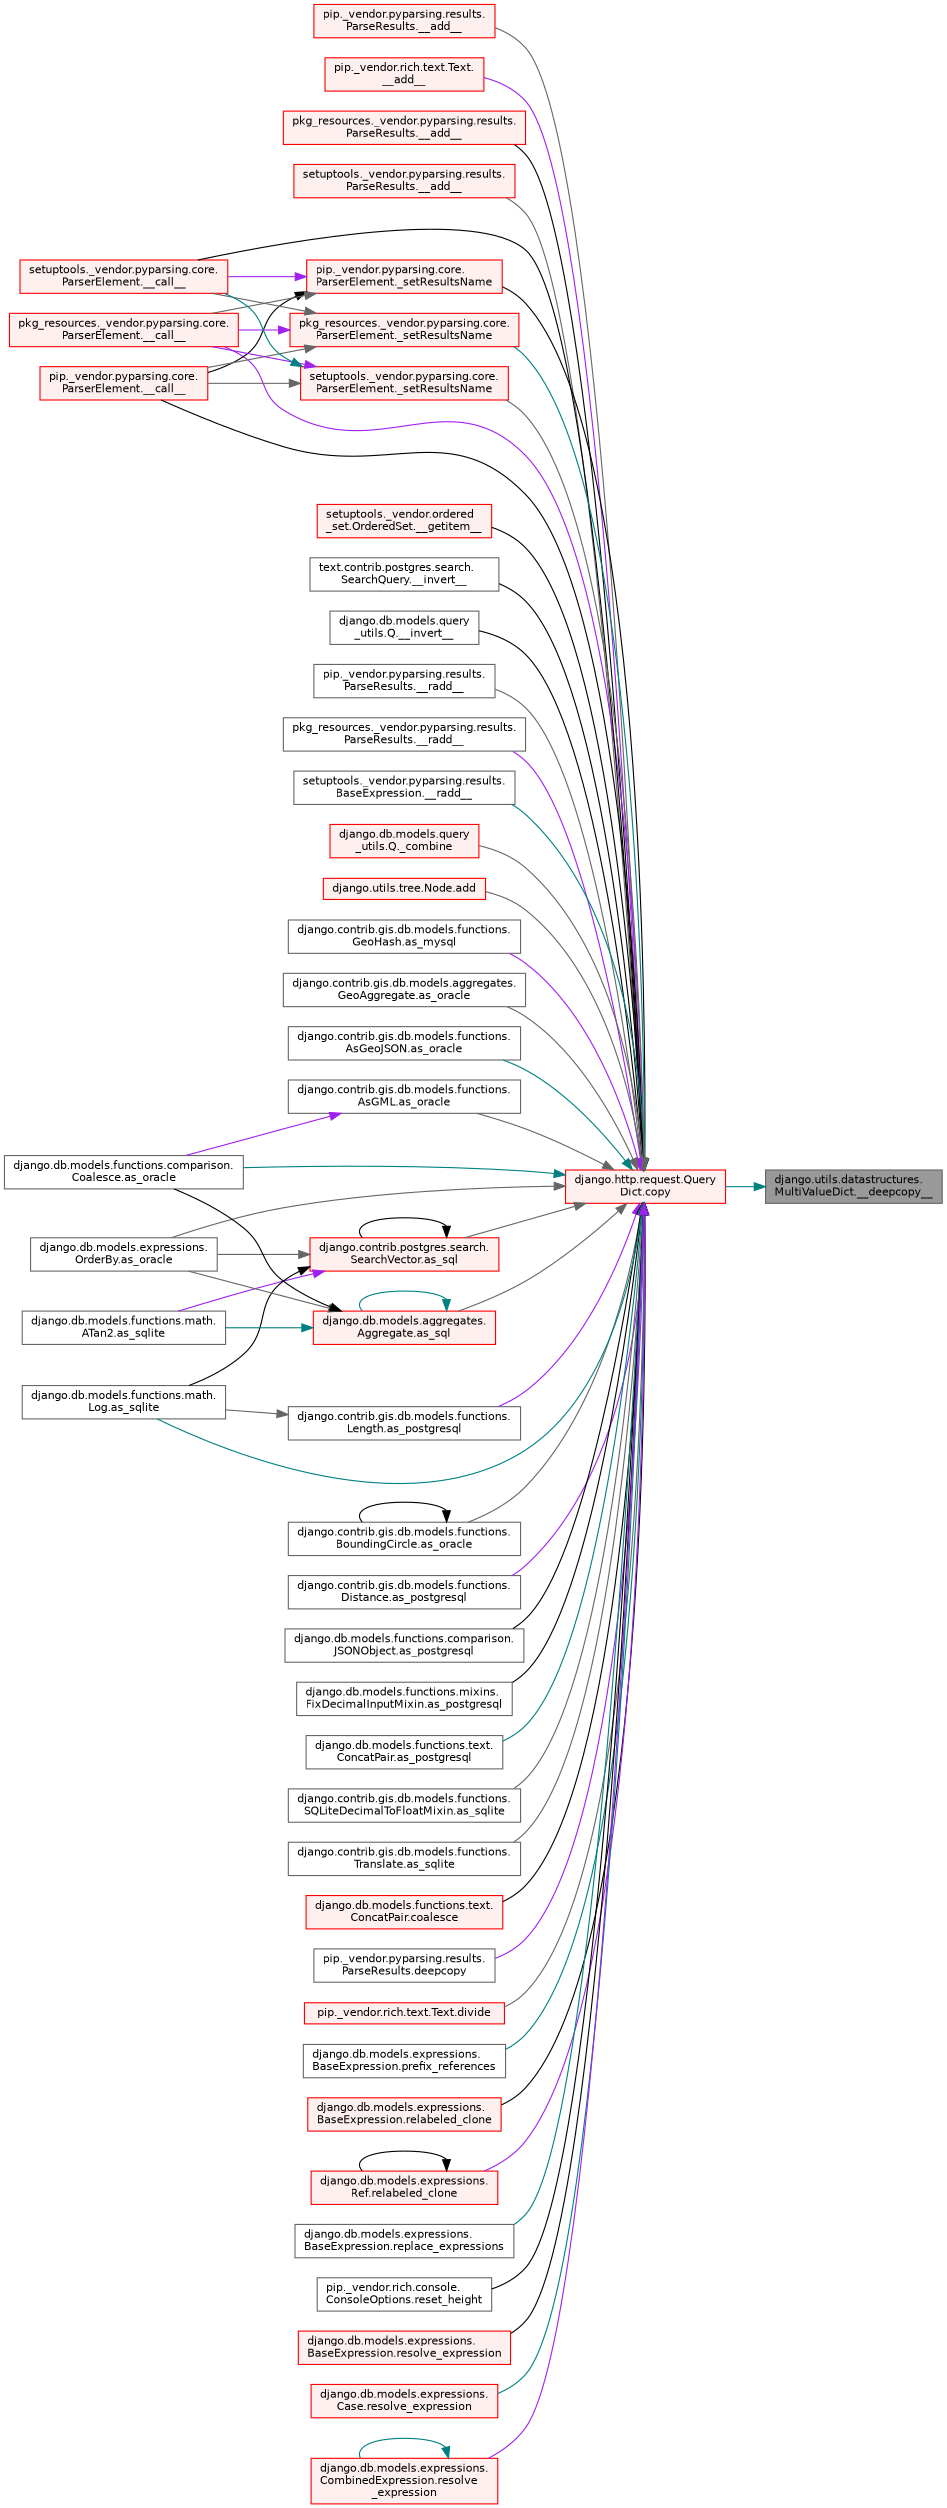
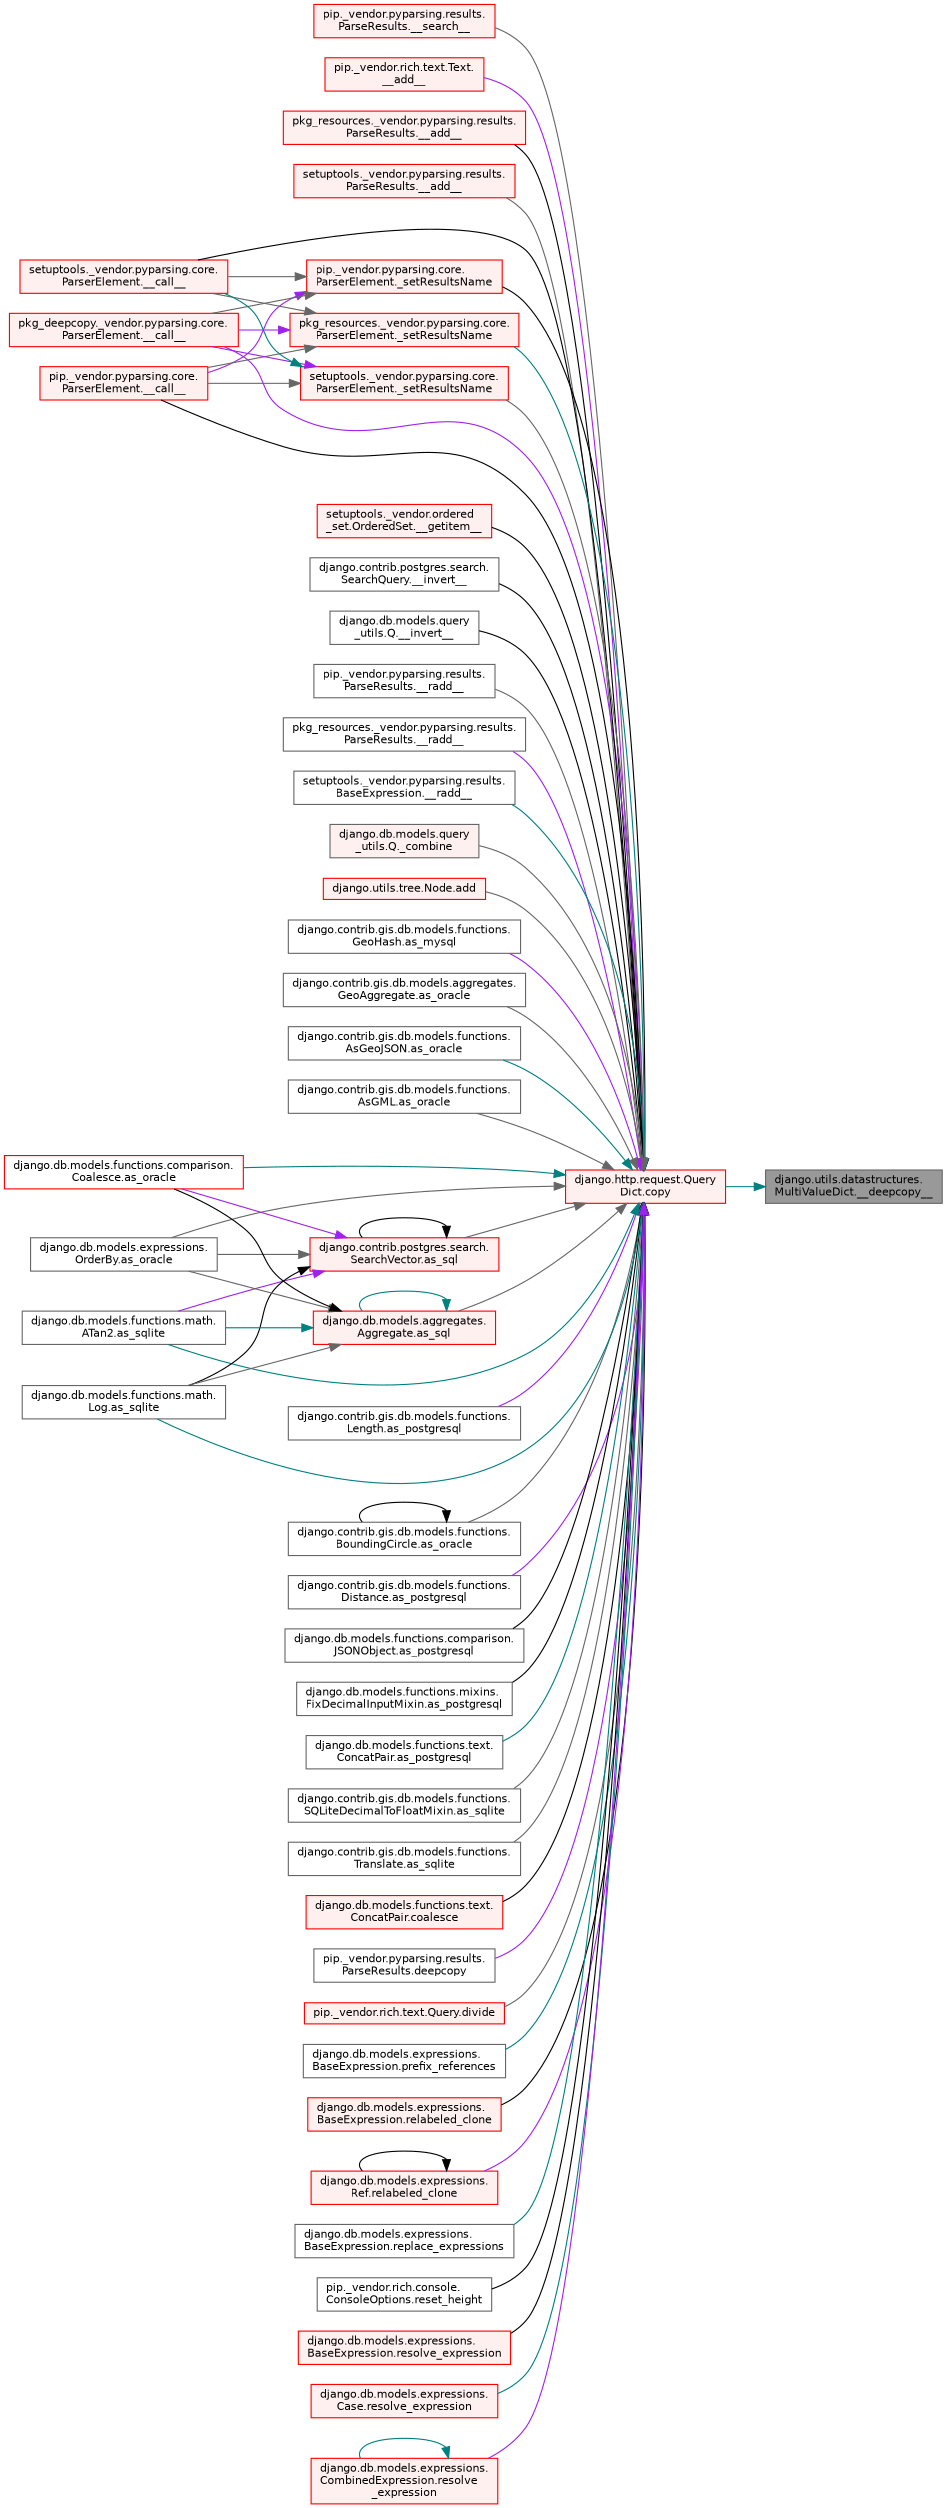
(404, 21) -> (404, 21)
(262, 277) -> (262, 277)
(124, 330) -> (124, 330)
(258, 341) -> (258, 341)
(404, 574) -> (404, 574)
(404, 841) -> (404, 841)
(258, 1136) -> (247, 1208)
(124, 1172) -> (124, 1172)
none -> (437, 1381)
(251, 1412) -> (266, 1365)
(404, 2013) -> (404, 2013)
